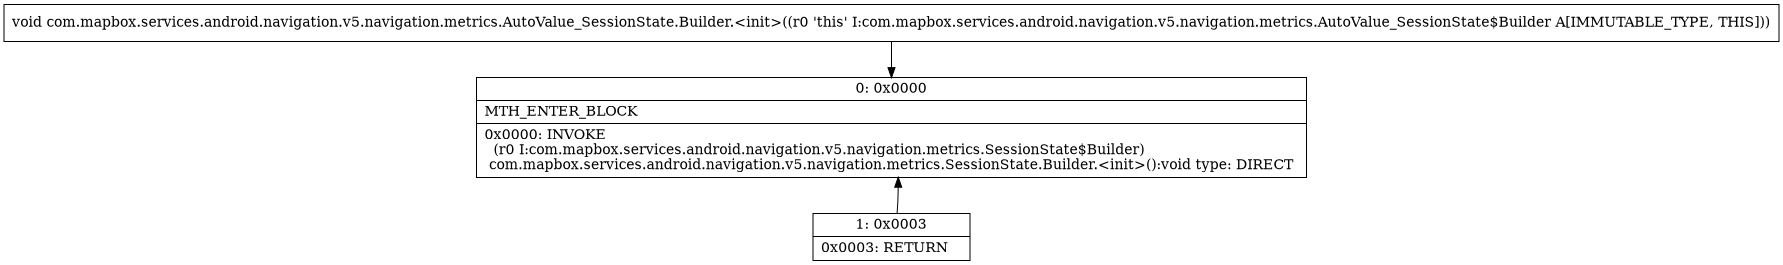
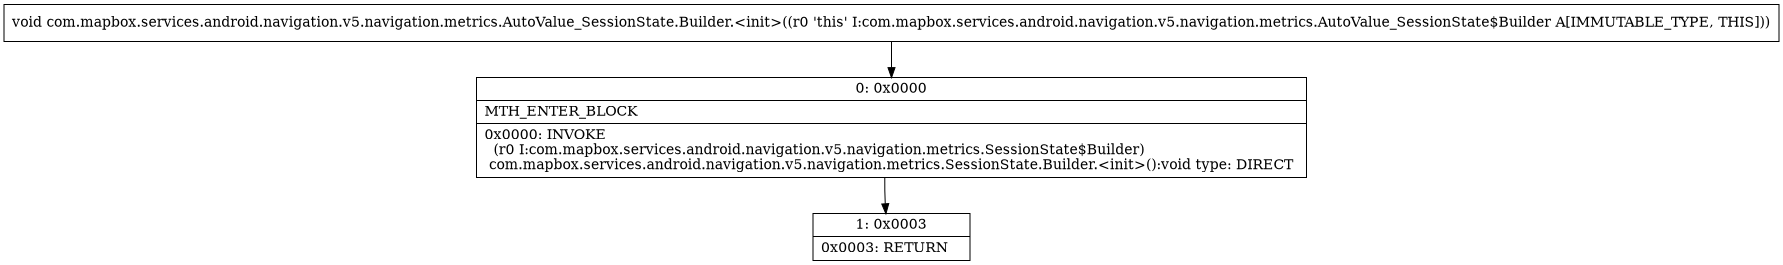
(898, 201) -> (885, 190)
